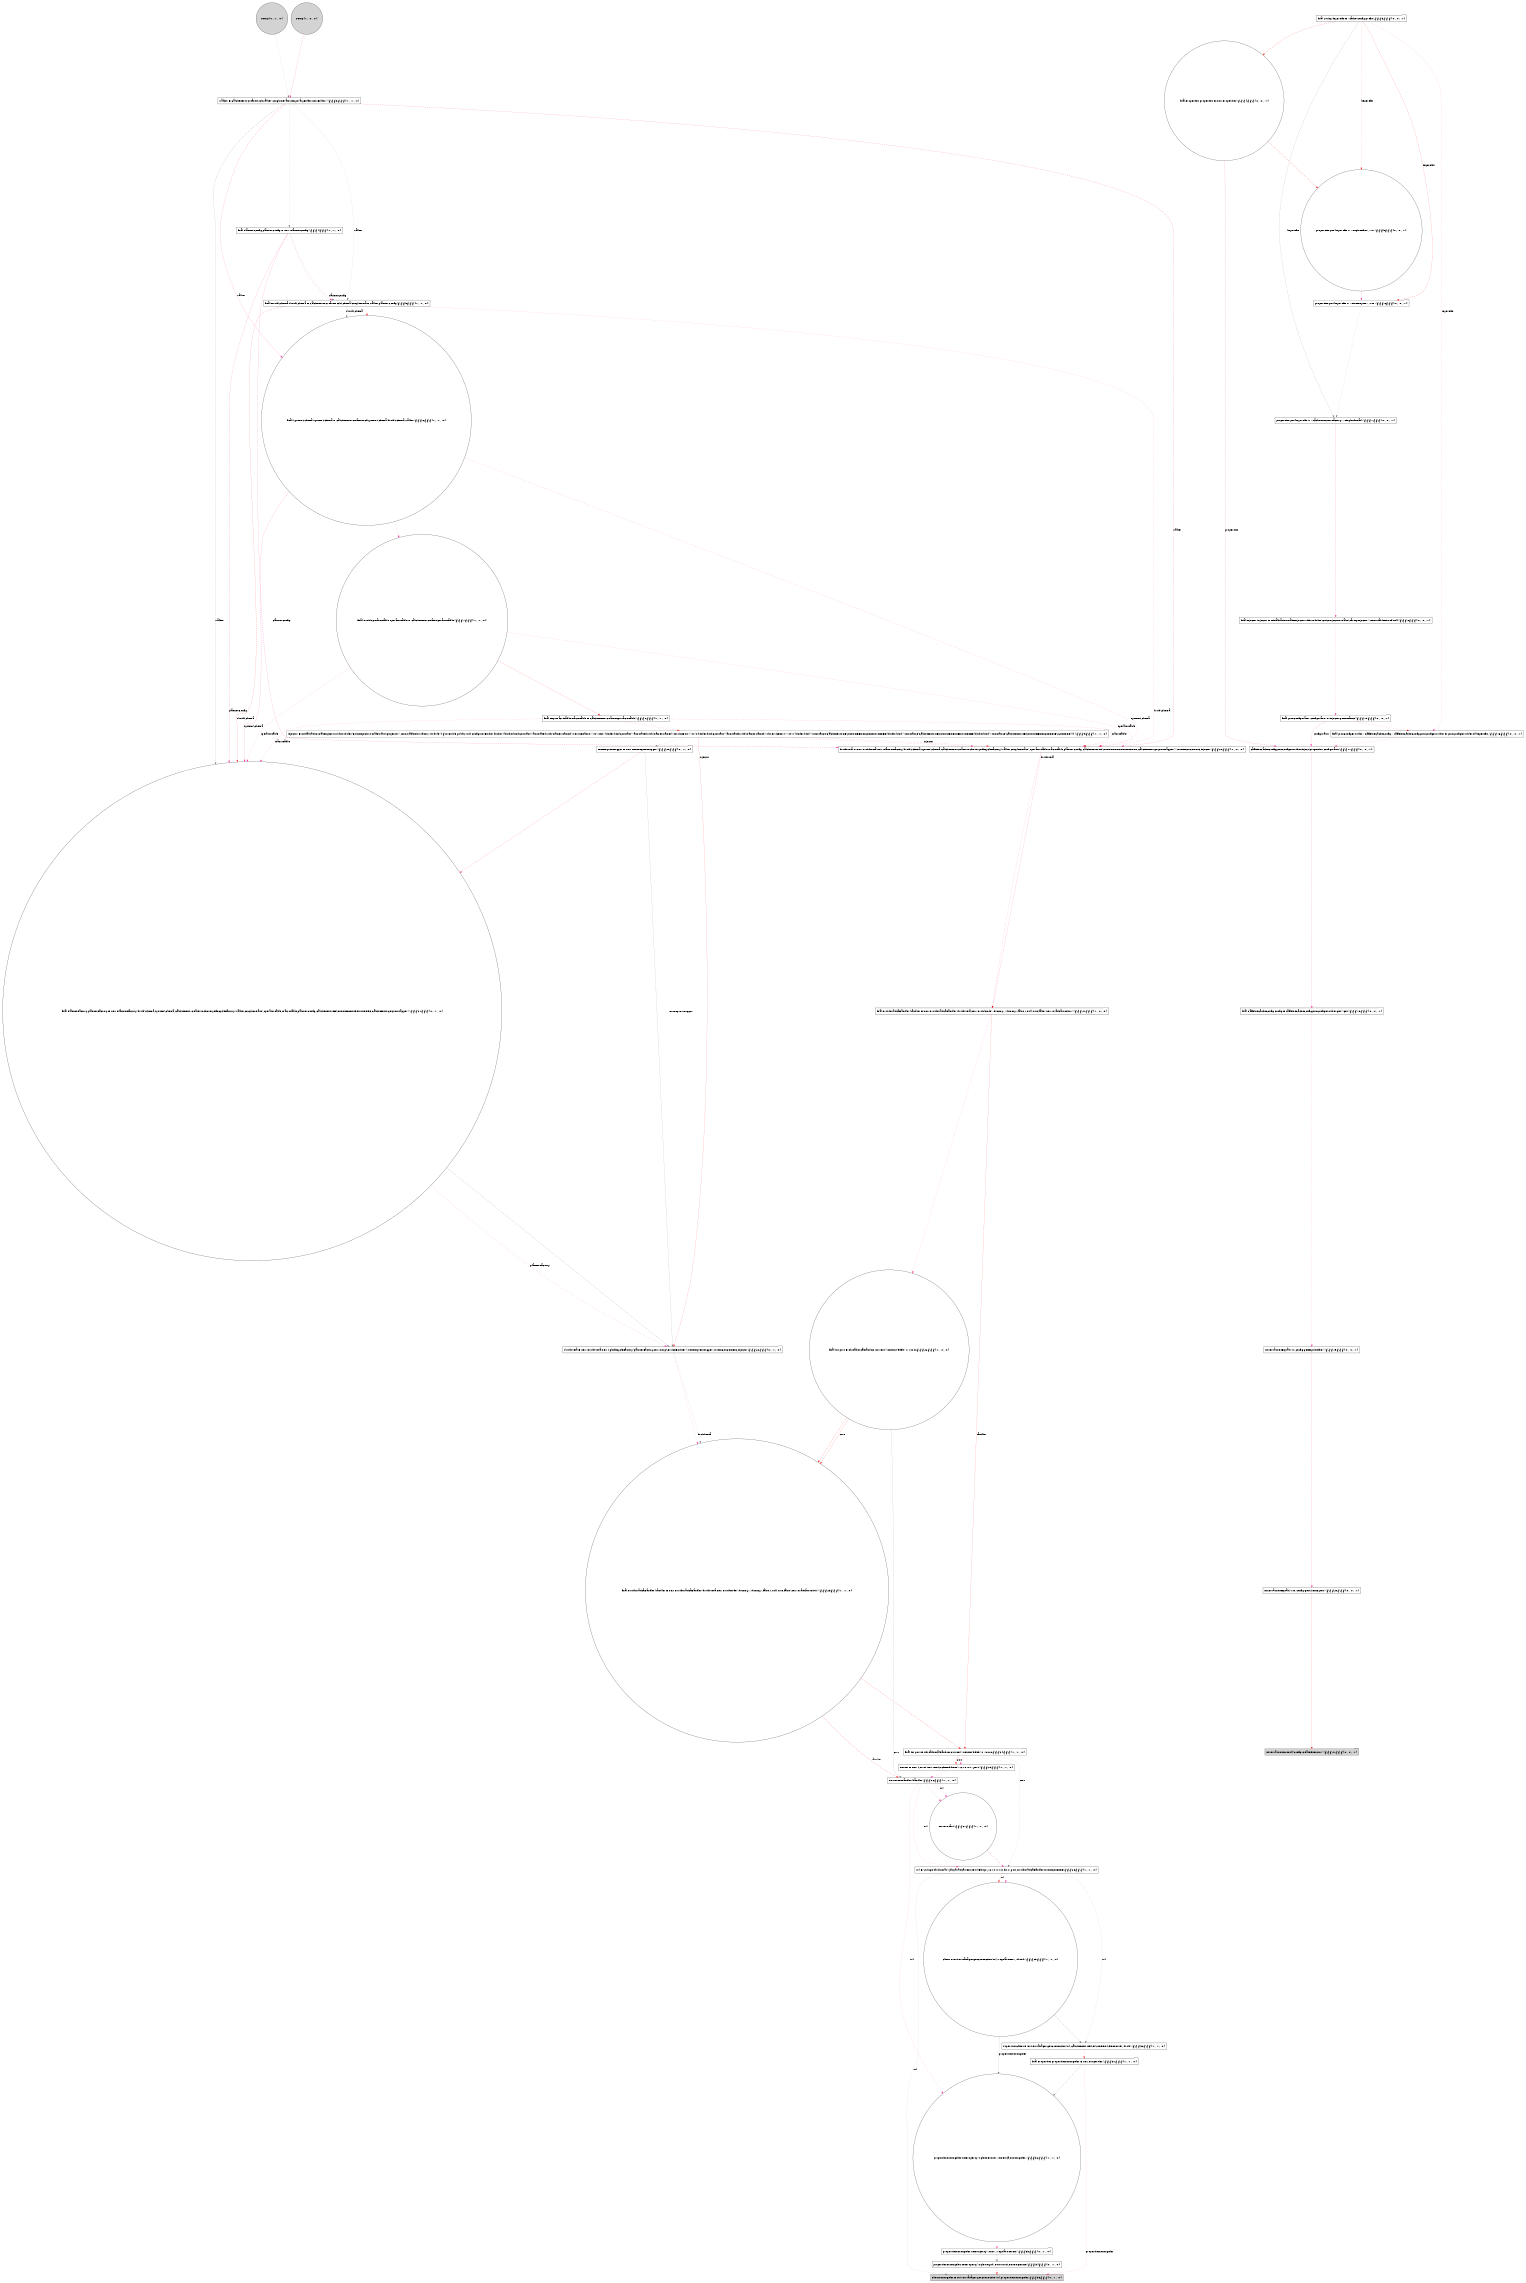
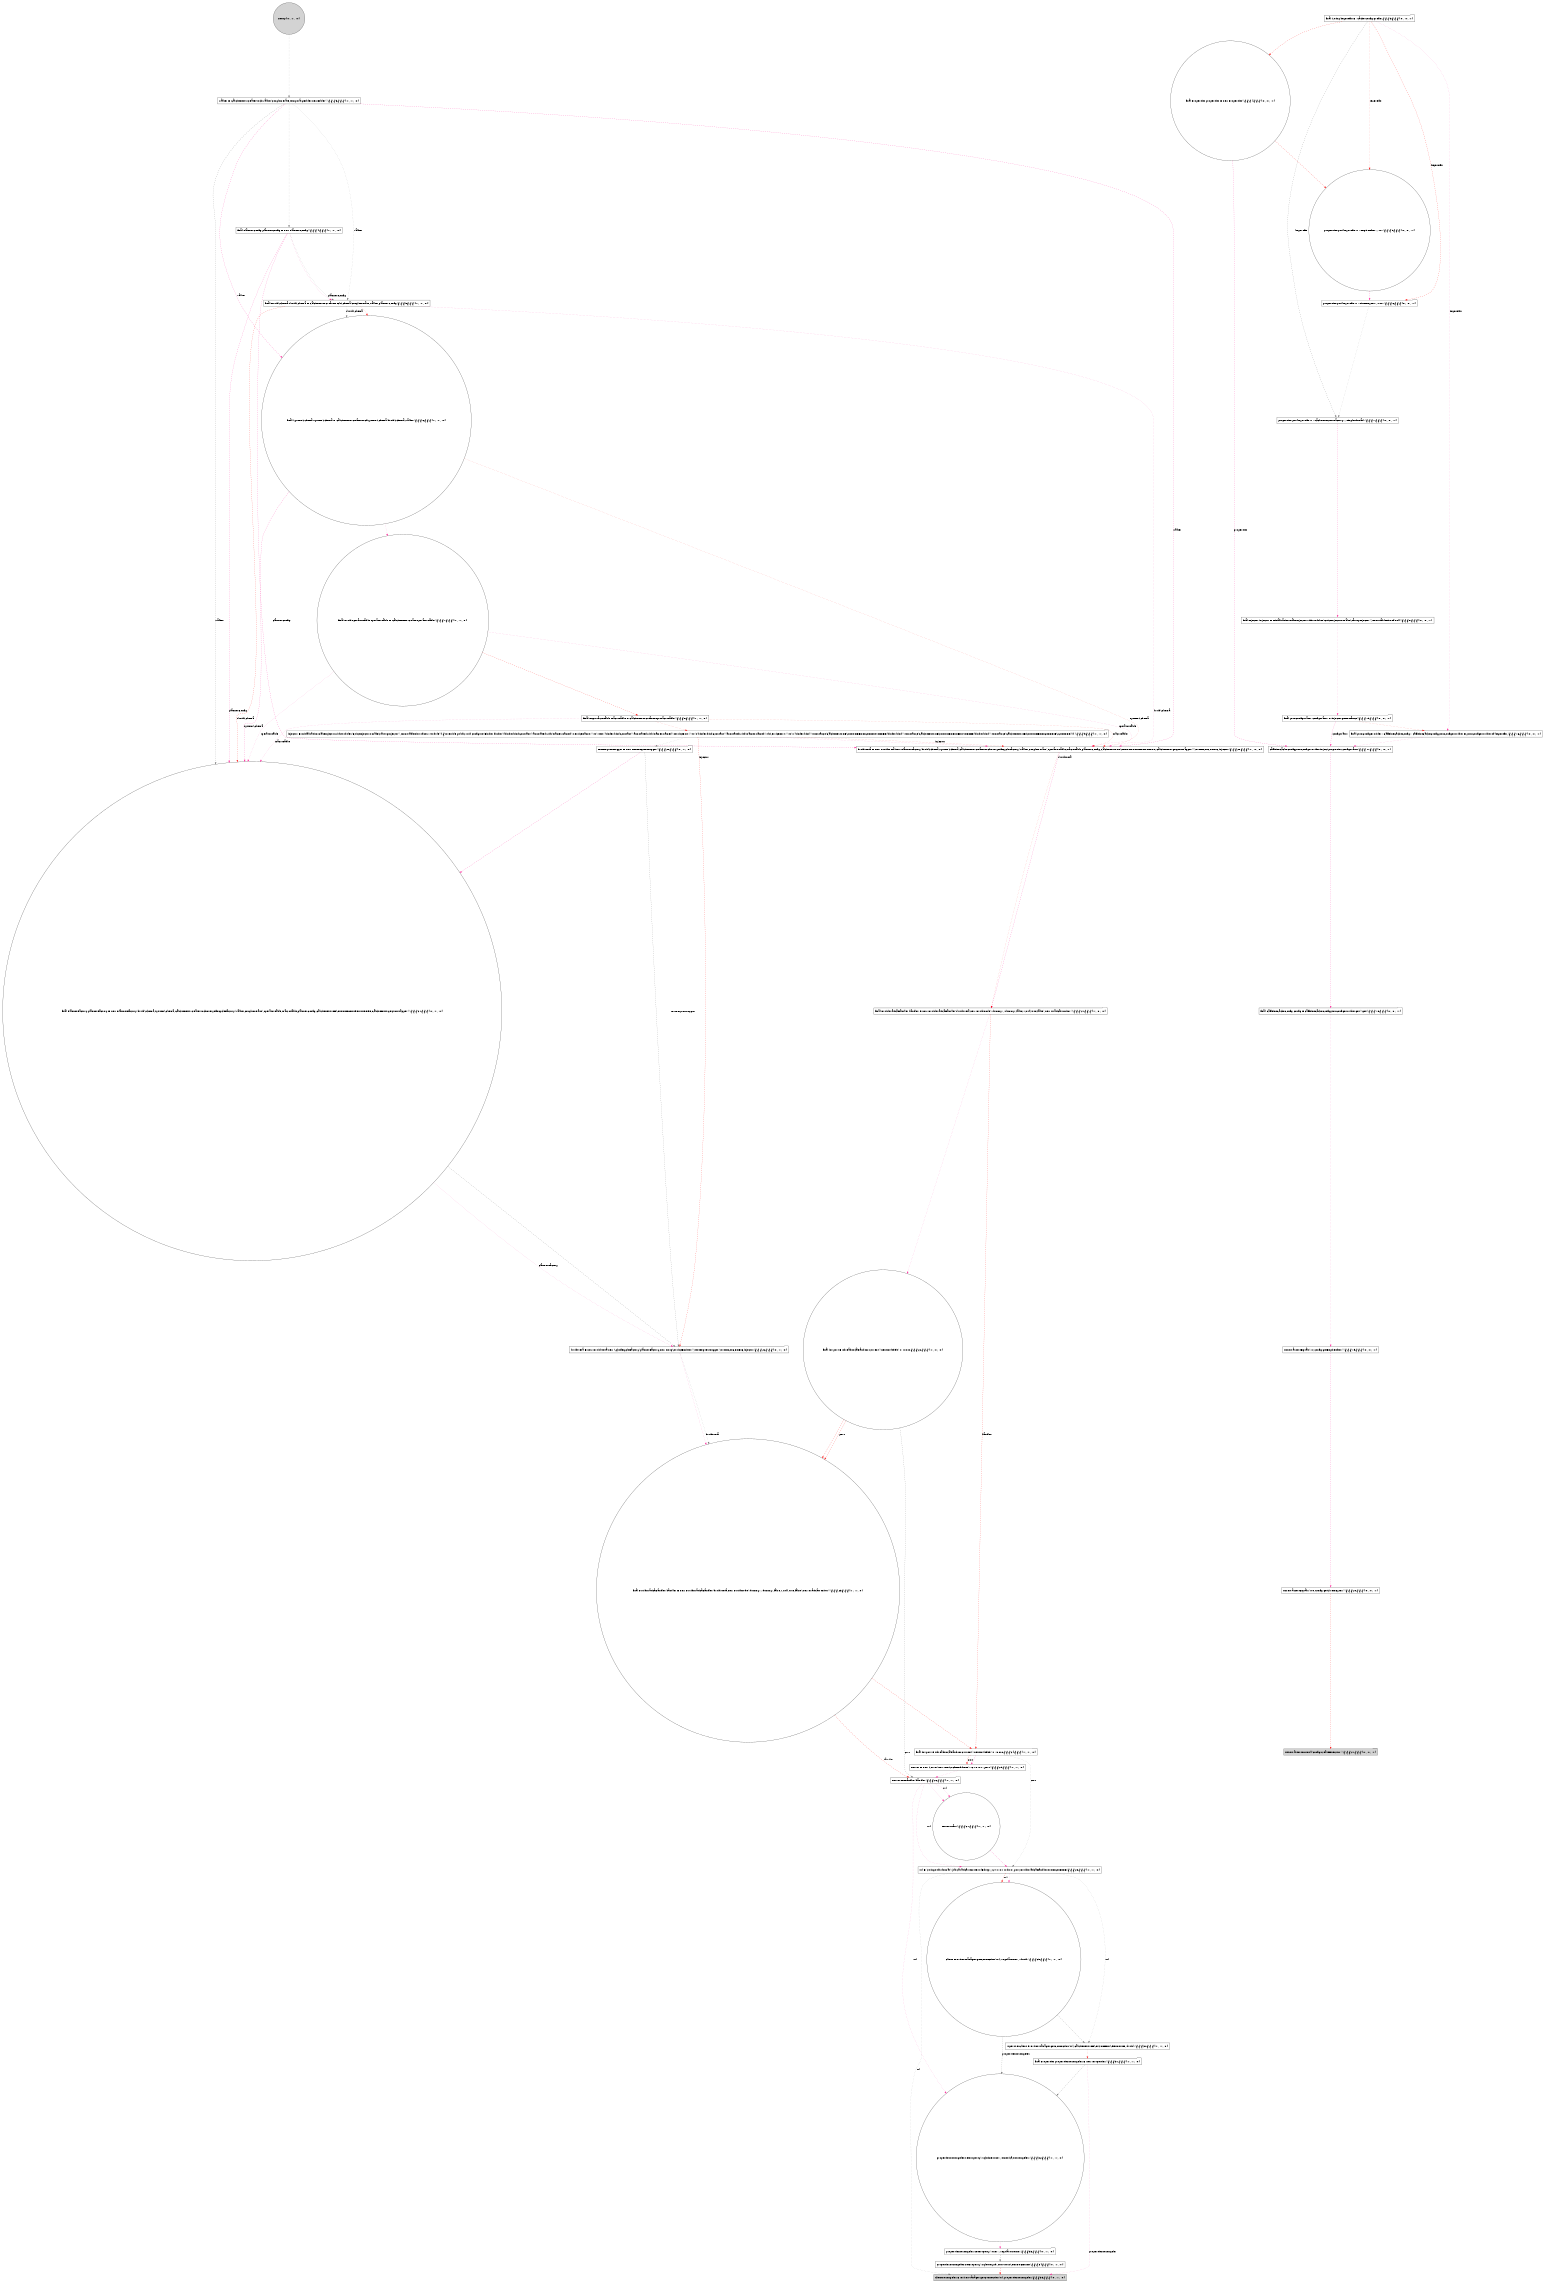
(307, 18) -> none
(922, 1781) -> (926, 1781)
